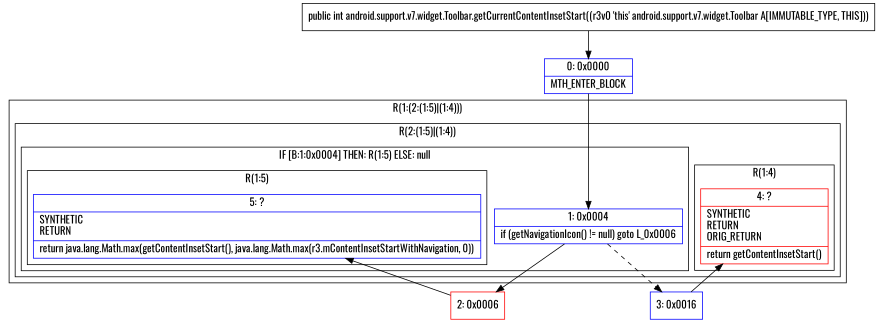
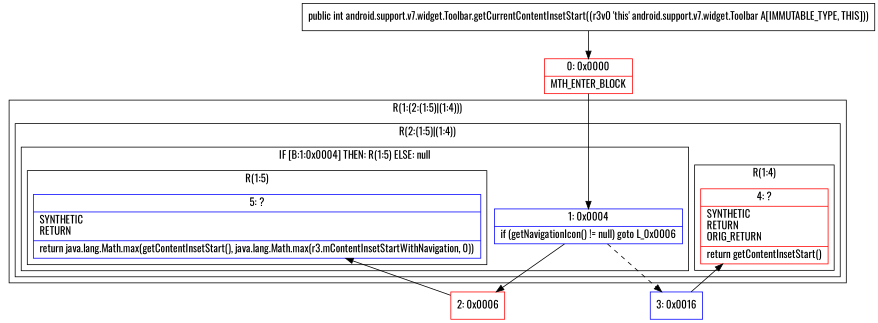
(588, 76) -> (588, 76)
